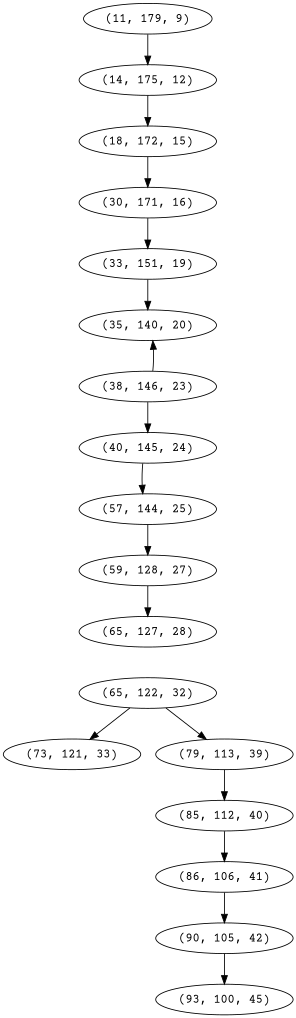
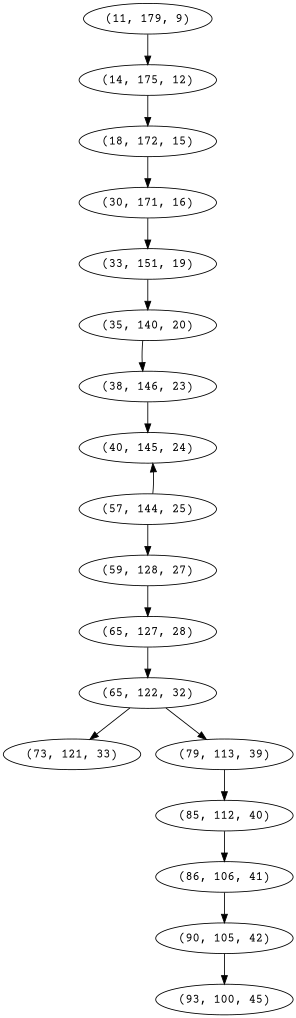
(153, 360) -> (142, 352)
(142, 474) -> (153, 483)
none -> (148, 658)
